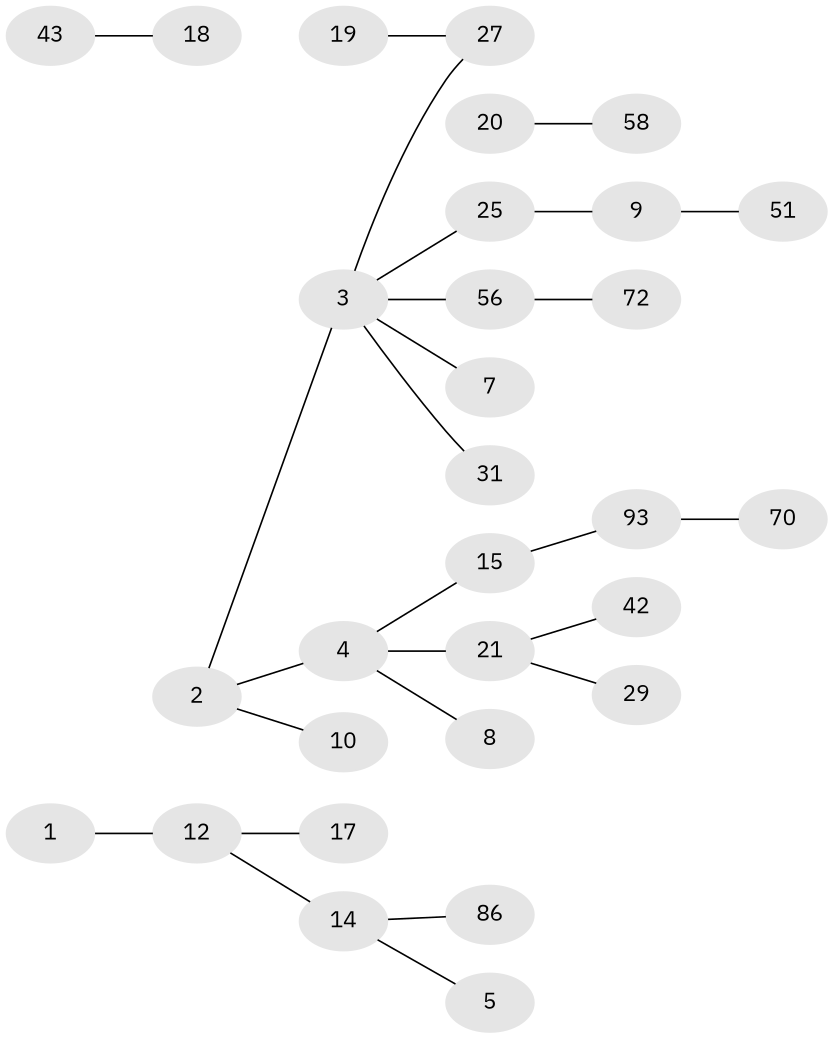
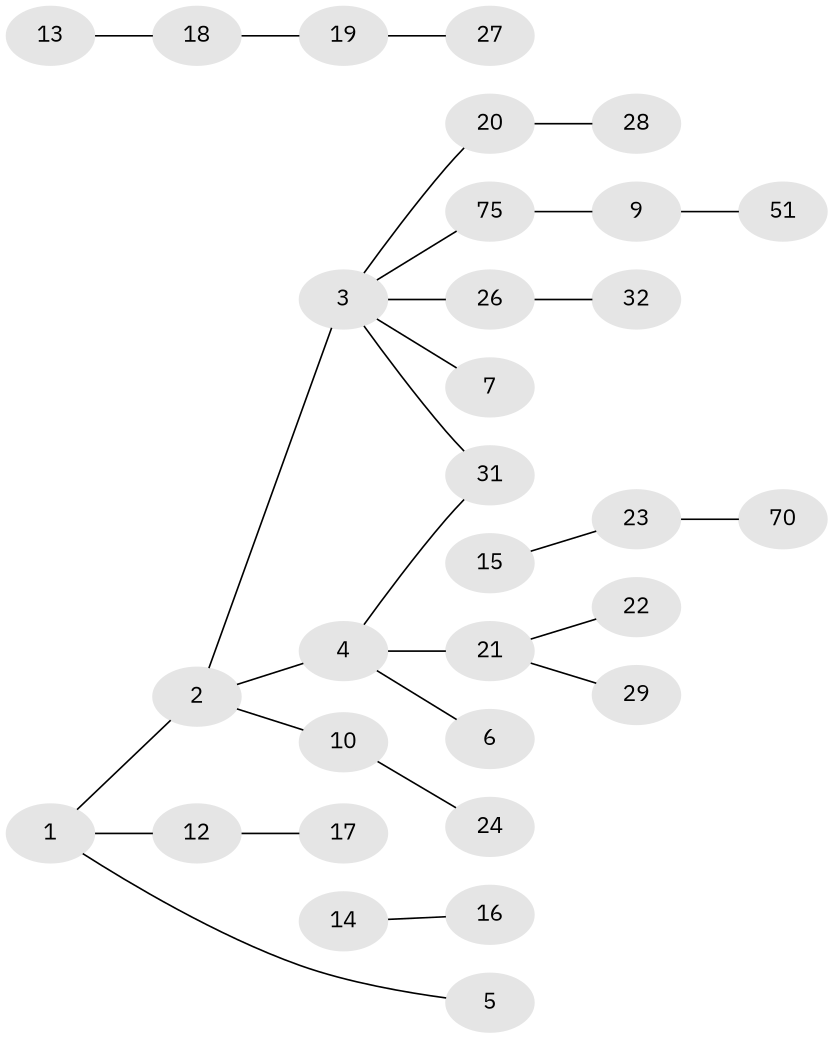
(50, 36) -> (50, 36)
none -> (270, 36)
(636, 124) -> (636, 124)
(400, 160) -> (412, 209)
(490, 212) -> (490, 212)
(490, 300) -> (490, 300)
(636, 300) -> (636, 300)
(636, 519) -> (636, 519)
(417, 607) -> (412, 561)
(636, 607) -> (636, 607)
(490, 739) -> (490, 739)
none -> (124, 765)
none -> (490, 827)
(270, 877) -> none
(490, 915) -> (490, 915)
(417, 962) -> (256, 948)
